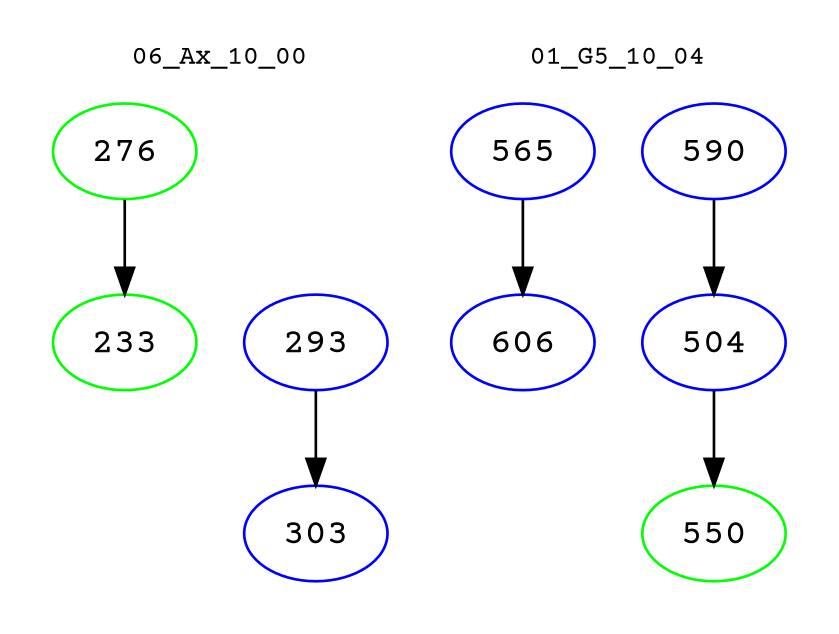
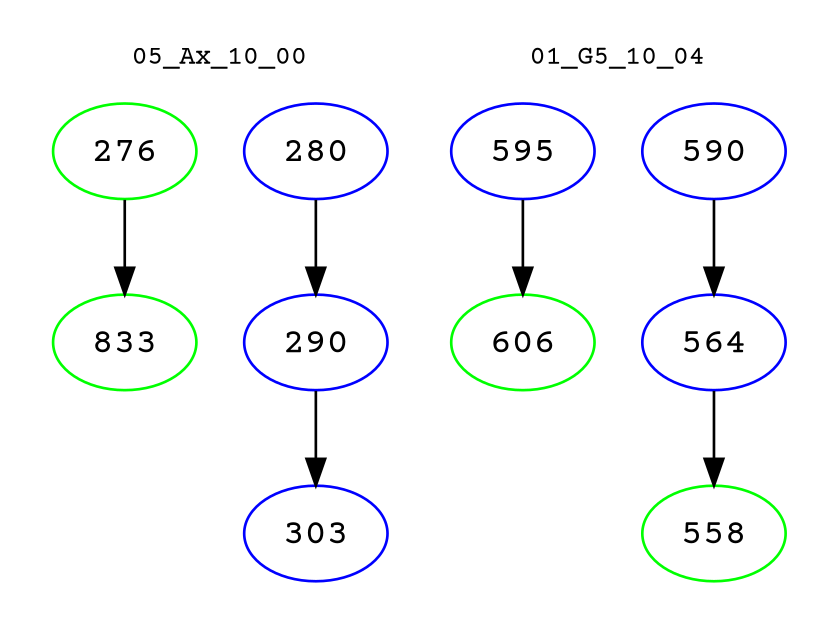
(220, 57) -> (220, 57)
none -> (316, 151)
(523, 151) -> (523, 151)
(125, 342) -> (125, 342)
(316, 342) -> (316, 342)
(523, 342) -> (523, 342)
(714, 342) -> (714, 342)
(714, 533) -> (714, 533)
